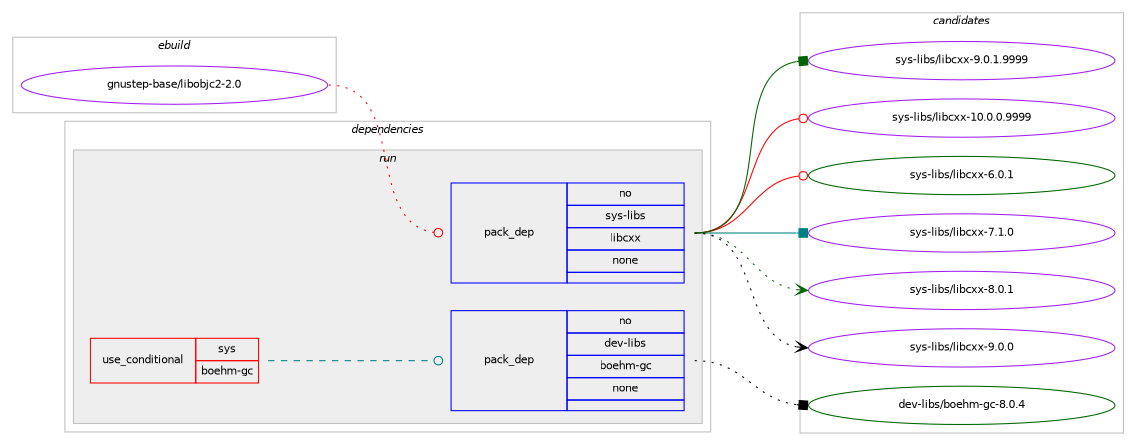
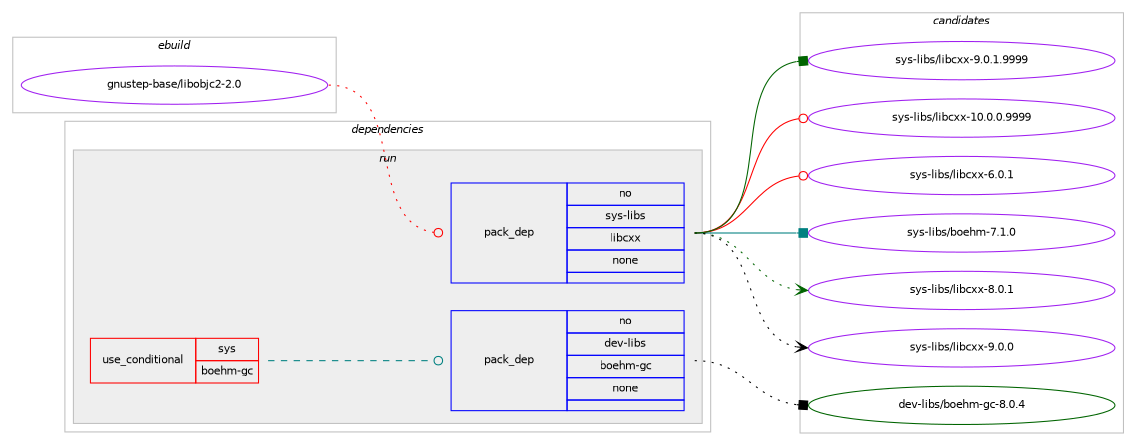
(962, 176) -> (962, 176)
(962, 233) -> (962, 233)
